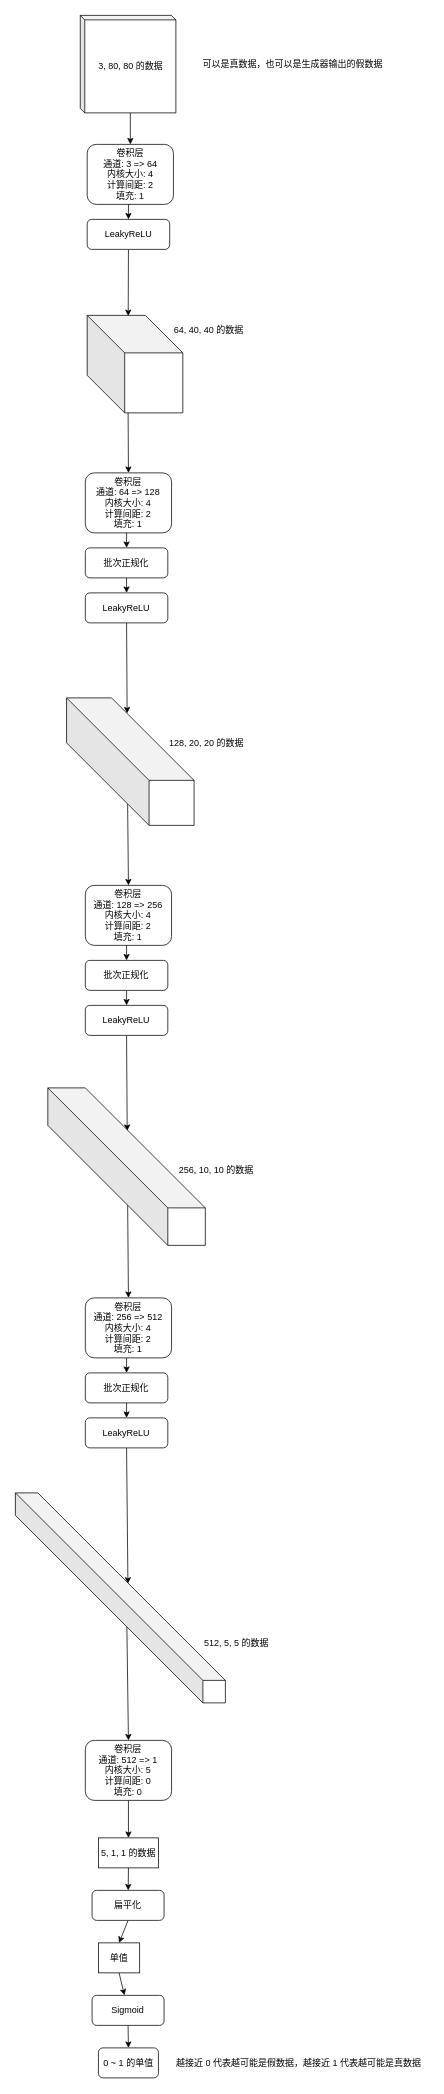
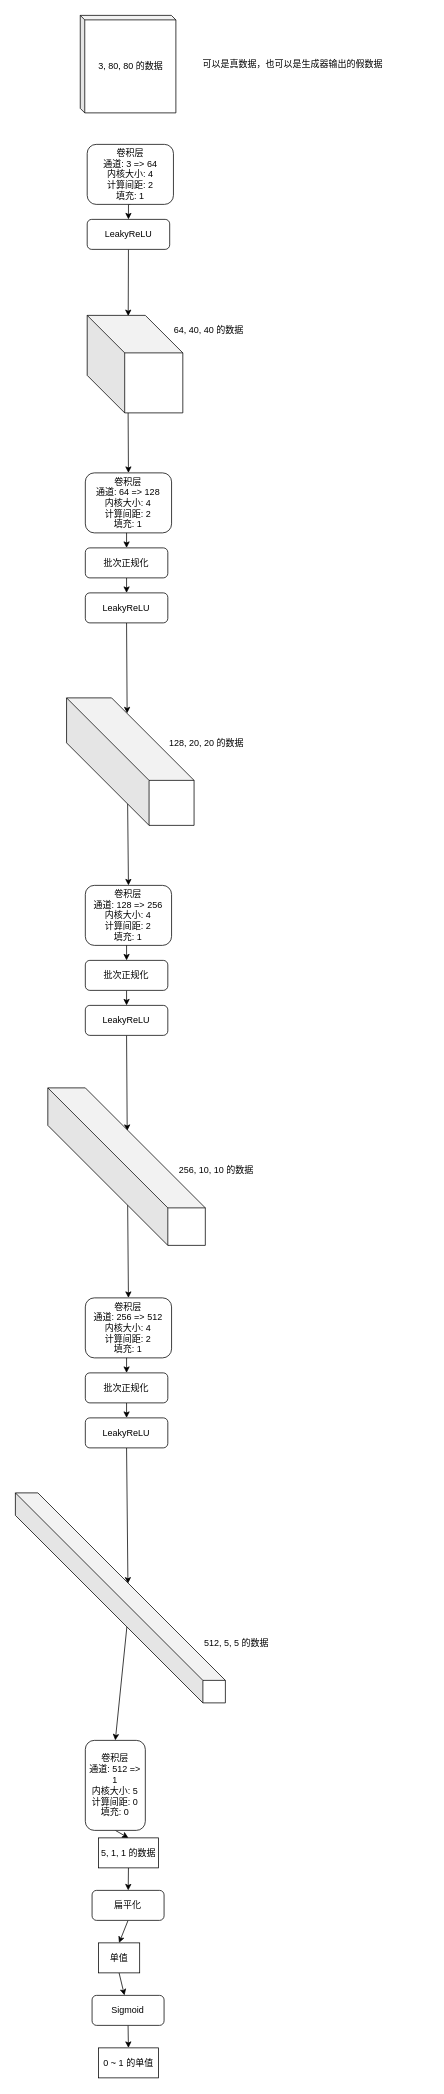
(130, 126) -> none
(128, 1770) -> (115, 1785)
(128, 2063) -> (128, 2063)
(299, 2063) -> none
